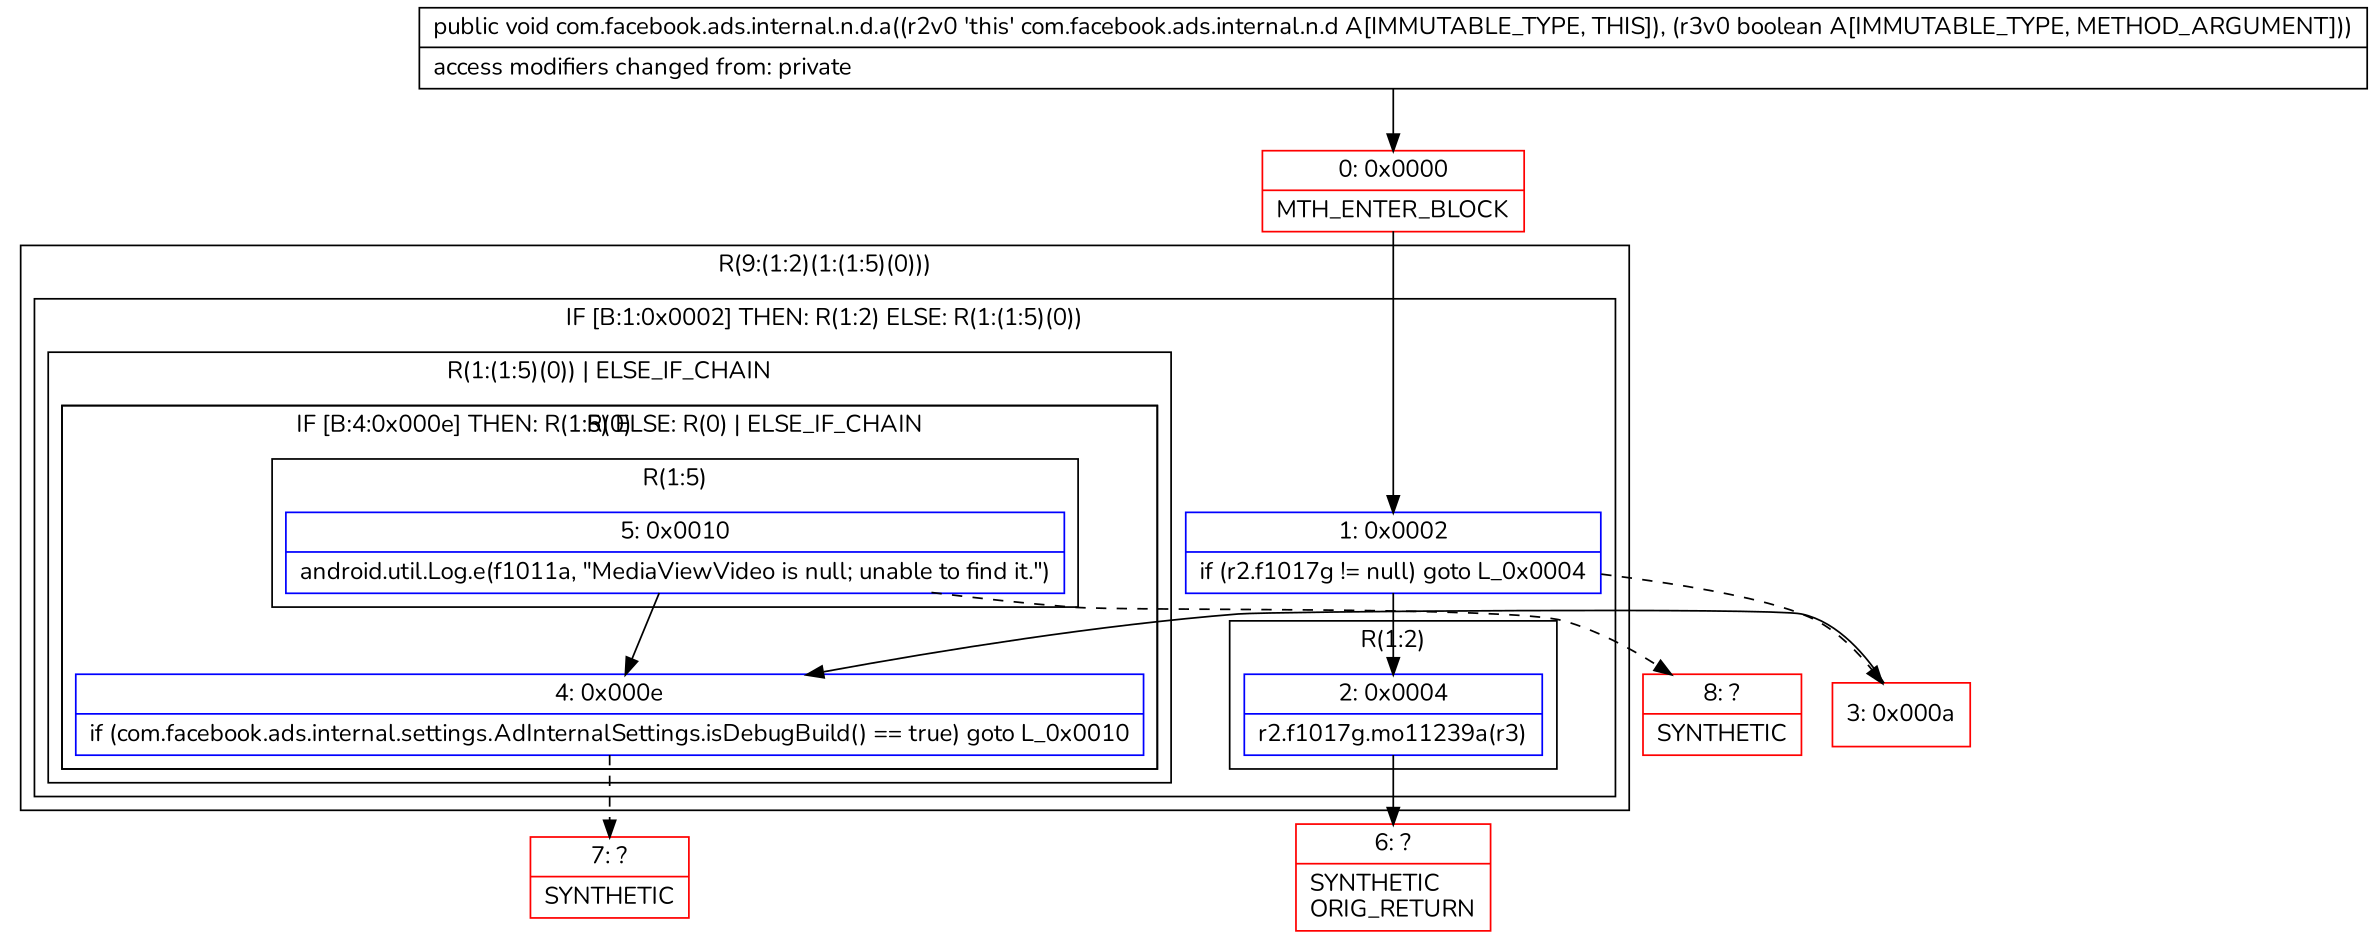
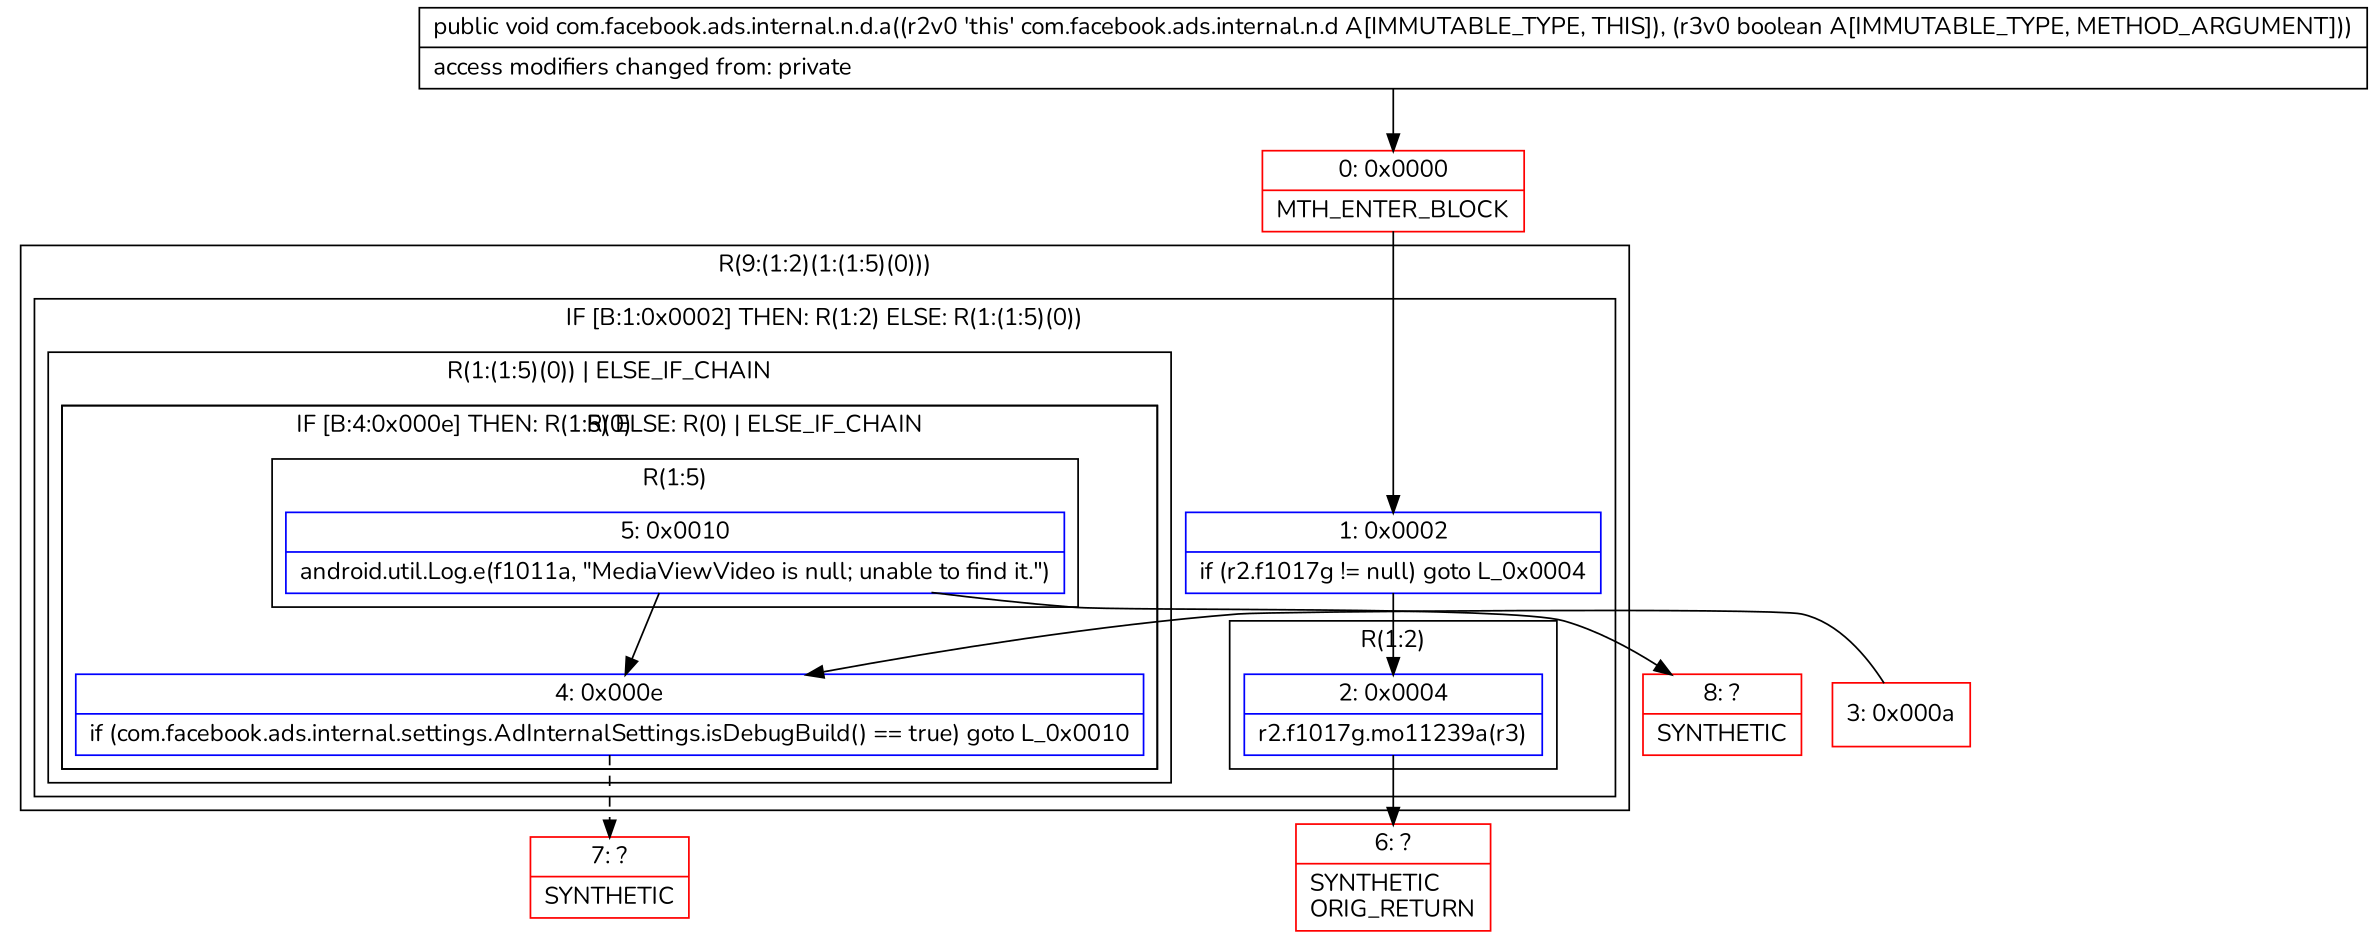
(1747, 598) -> none
(1133, 609) -> (1133, 609)
